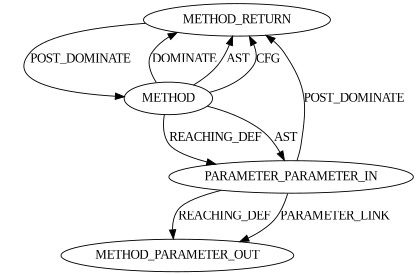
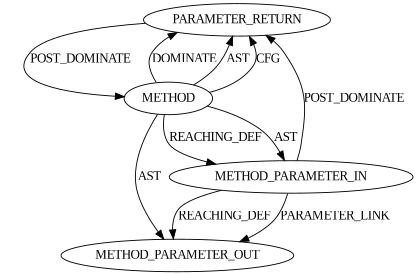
(237, 20) -> (237, 20)
none -> (136, 173)
(291, 177) -> (291, 177)
